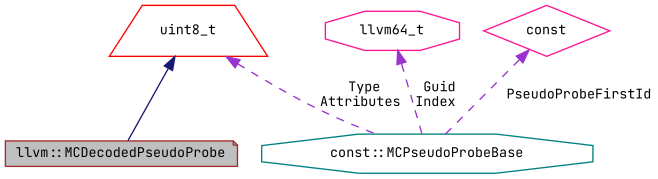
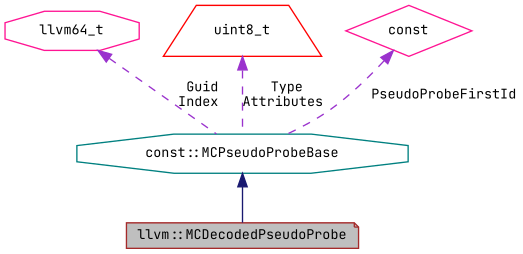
(148, 104) -> (243, 205)
